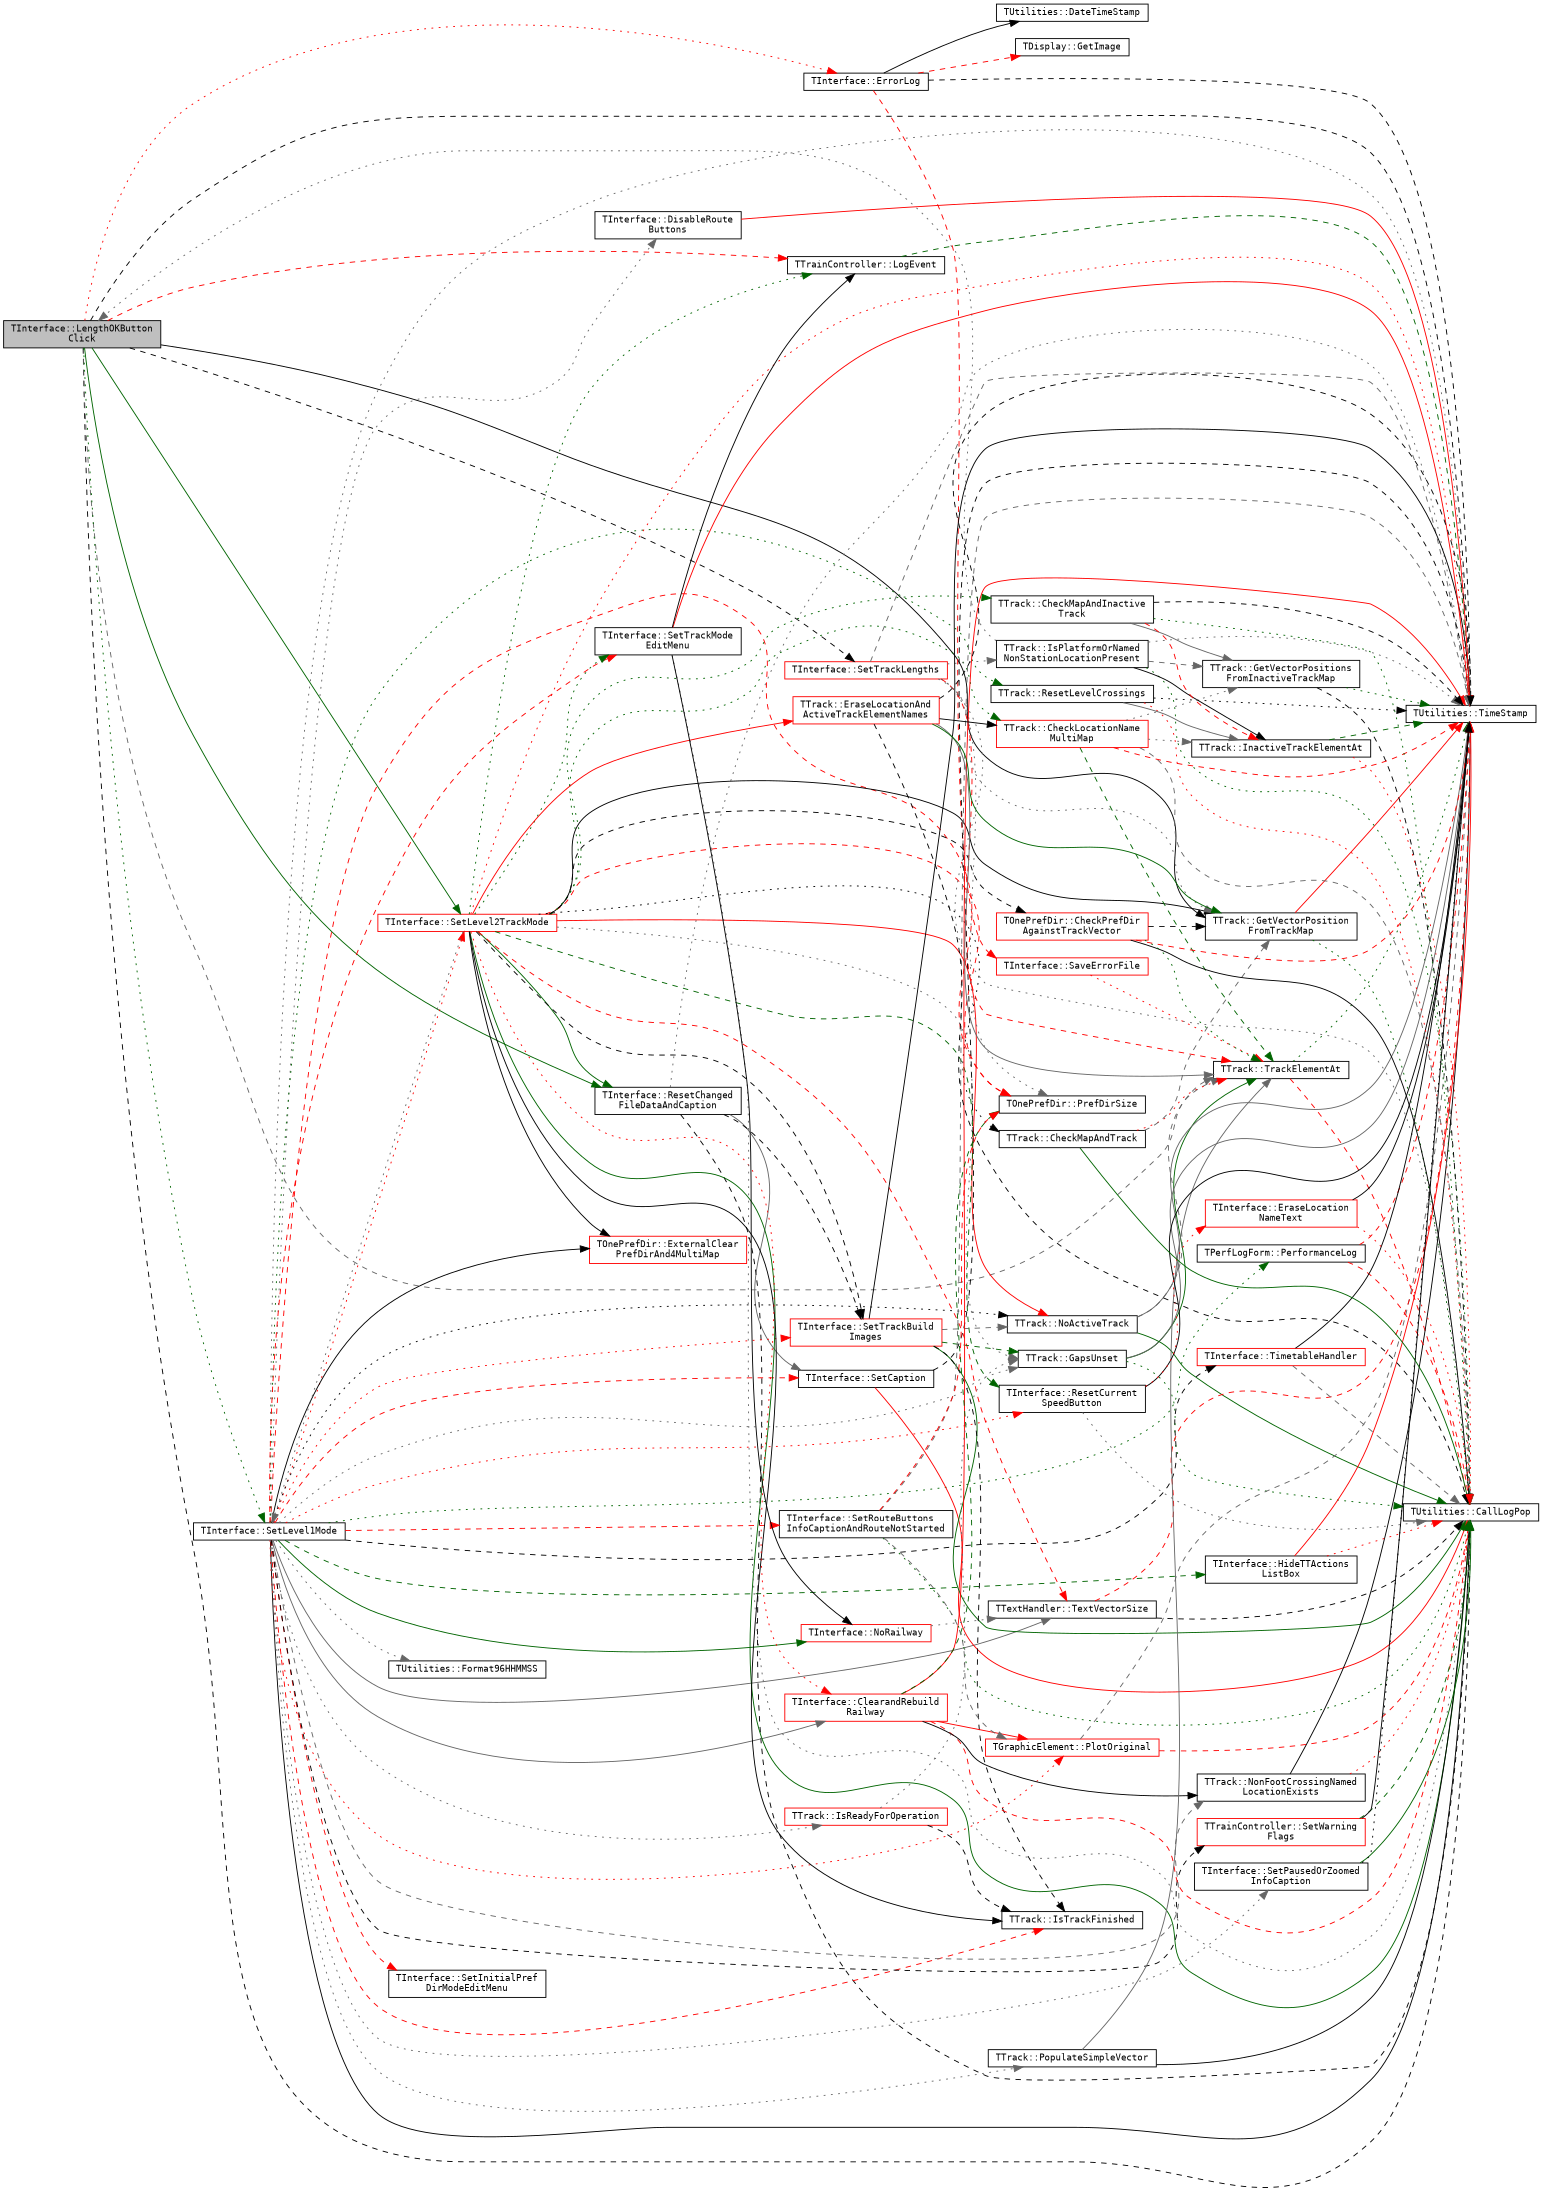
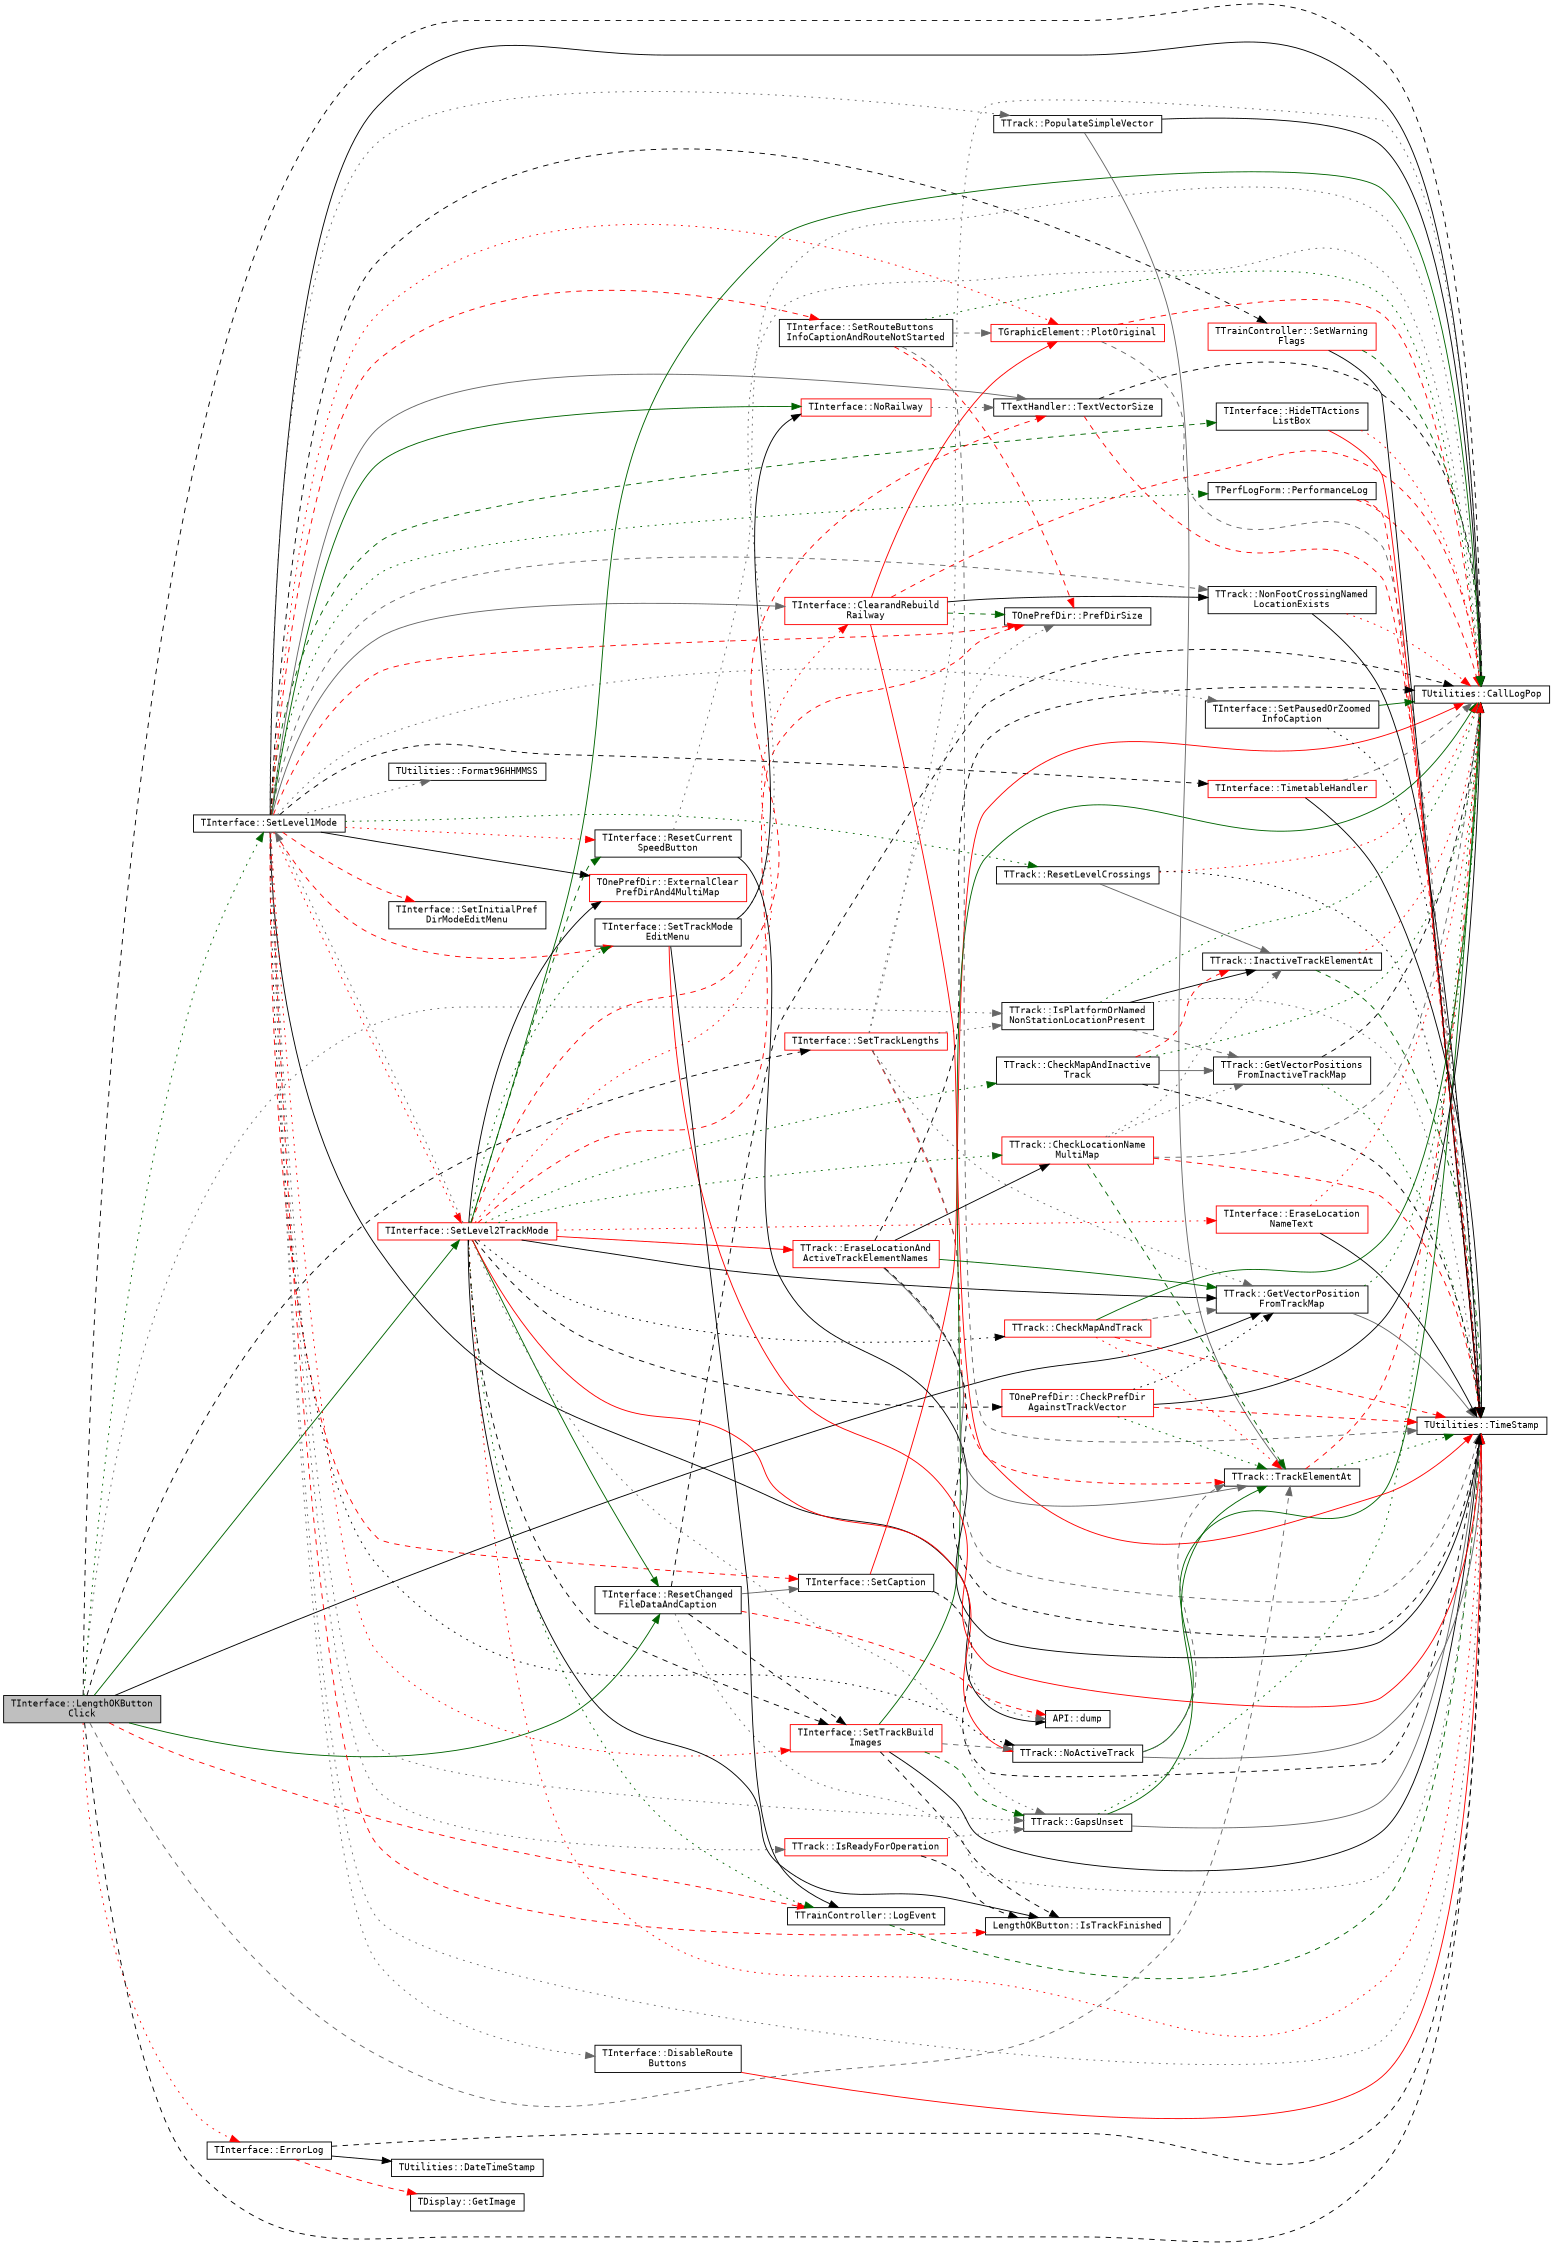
(726, 151) -> (316, 1065)
(1381, 818) -> (1408, 1346)
(1171, 927) -> (1195, 1363)
(1072, 966) -> none
(1072, 1139) -> (1078, 1329)
(1176, 1311) -> (866, 1226)
none -> (1275, 1376)
none -> (1078, 1719)
(1072, 1920) -> (1078, 1926)
